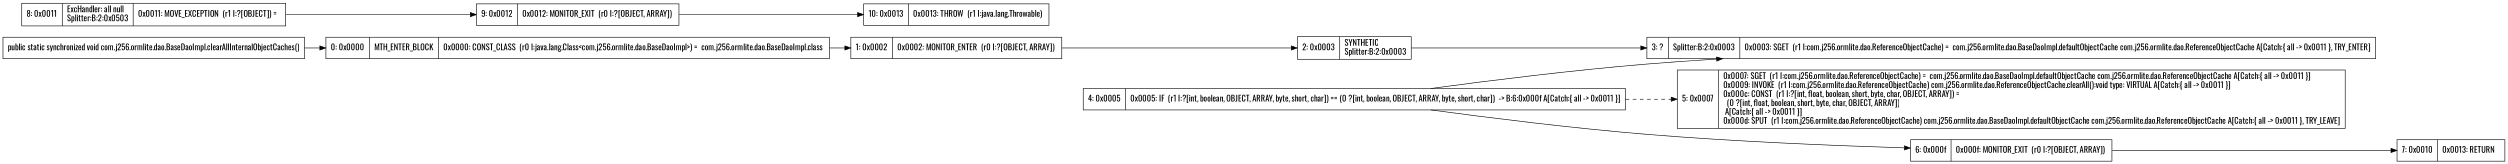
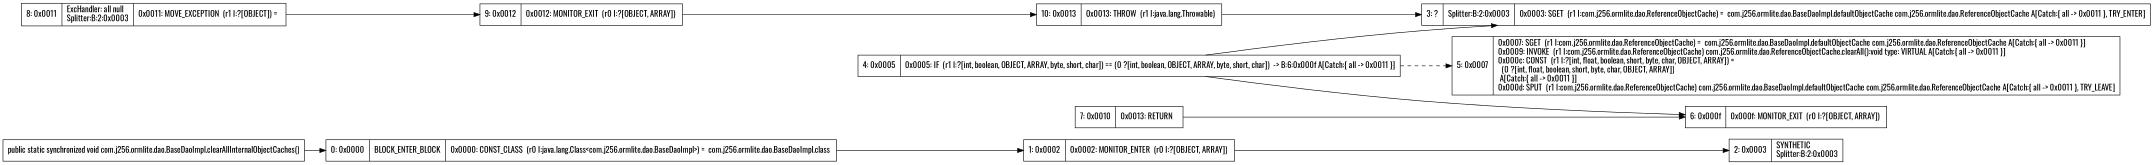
(98, 19) -> (98, 19)
(404, 48) -> (408, 150)
(1526, 48) -> (1319, 15)
(2252, 150) -> (1431, 117)
